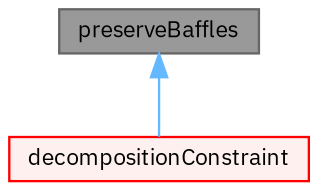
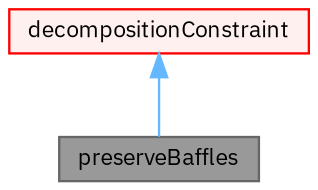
(159, 107) -> (159, 107)
